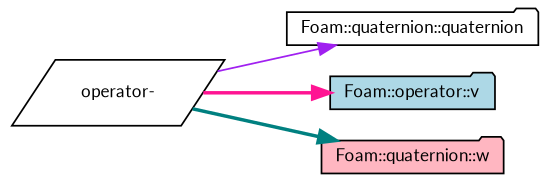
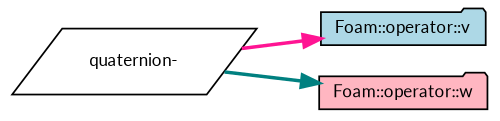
(413, 29) -> none
(118, 93) -> (134, 62)
(413, 157) -> (403, 93)
